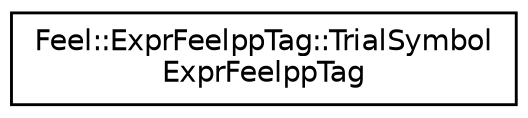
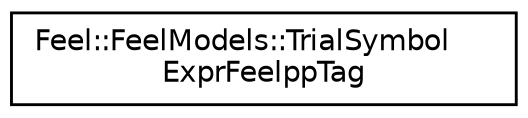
(264, 59) -> (264, 59)
